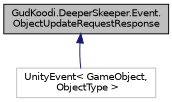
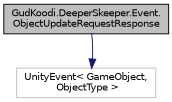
(80, 56) -> (93, 46)
